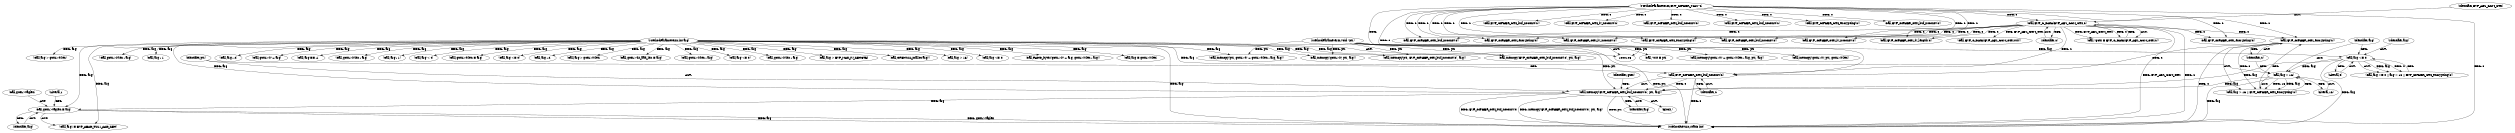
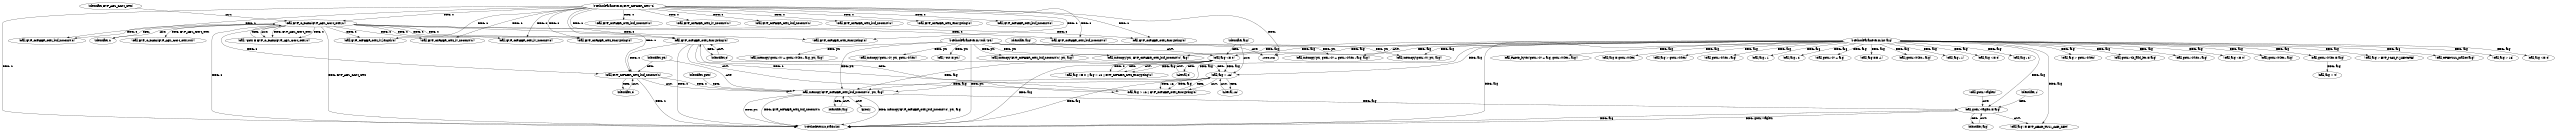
(1671, 6) -> (624, 6)
(538, 45) -> (2327, 66)
(56, 93) -> (2030, 93)
